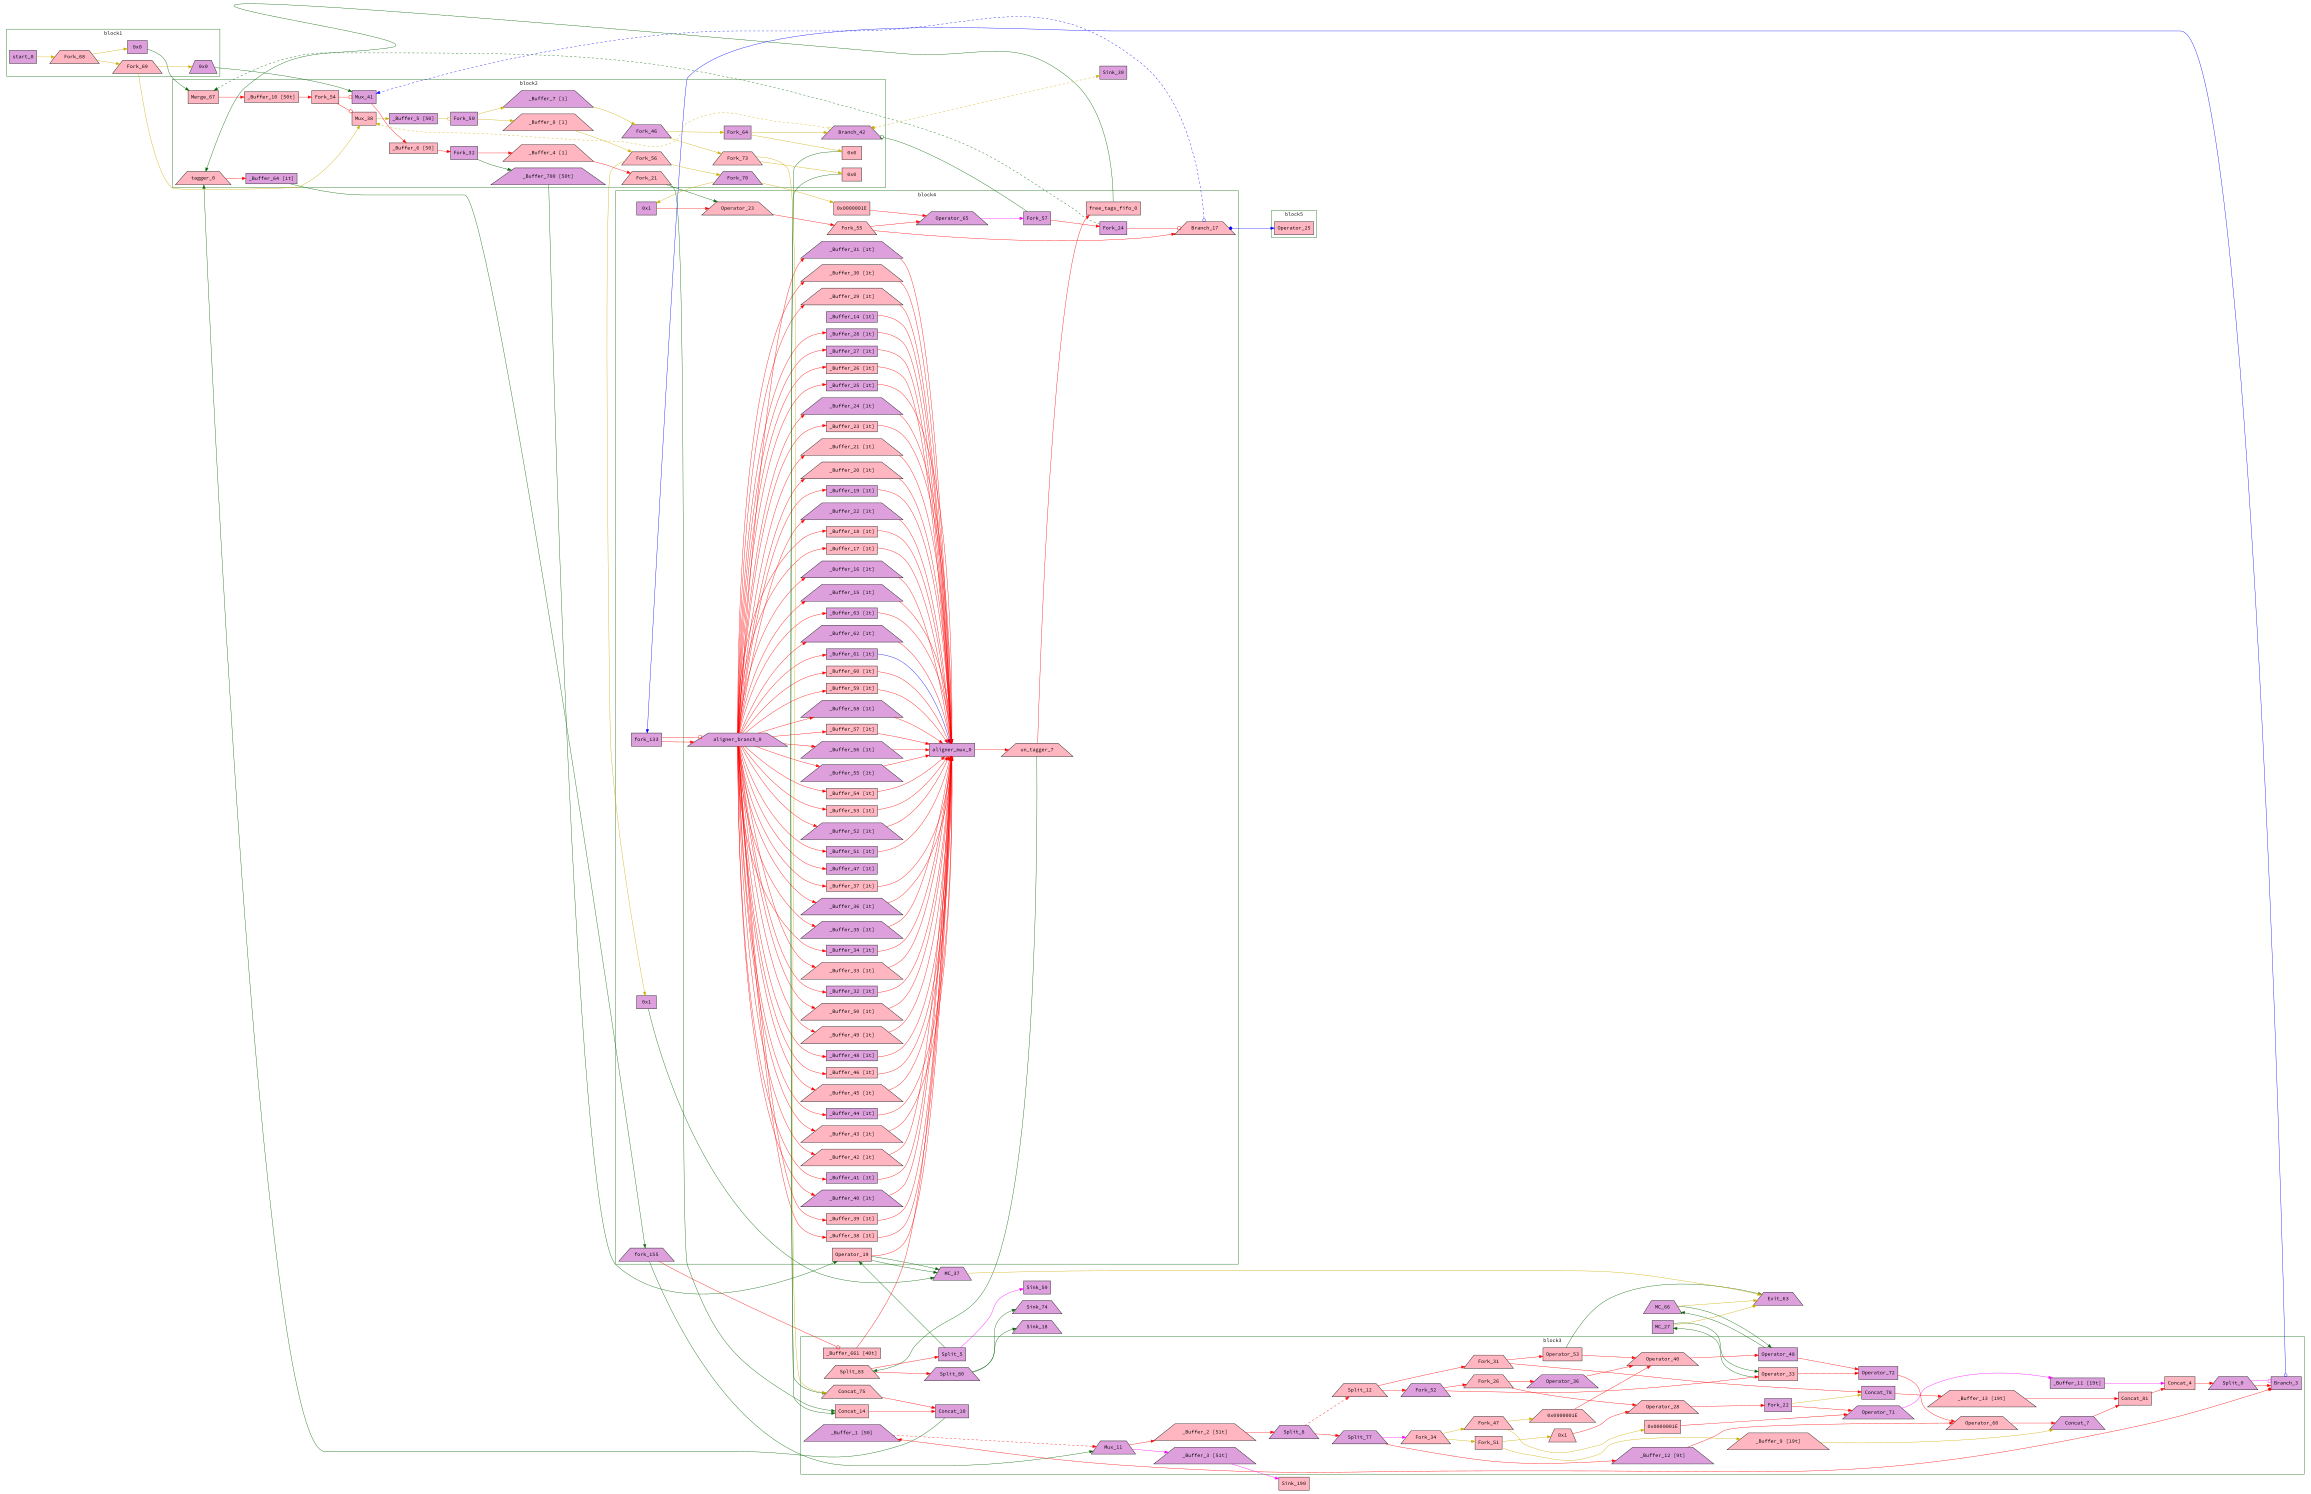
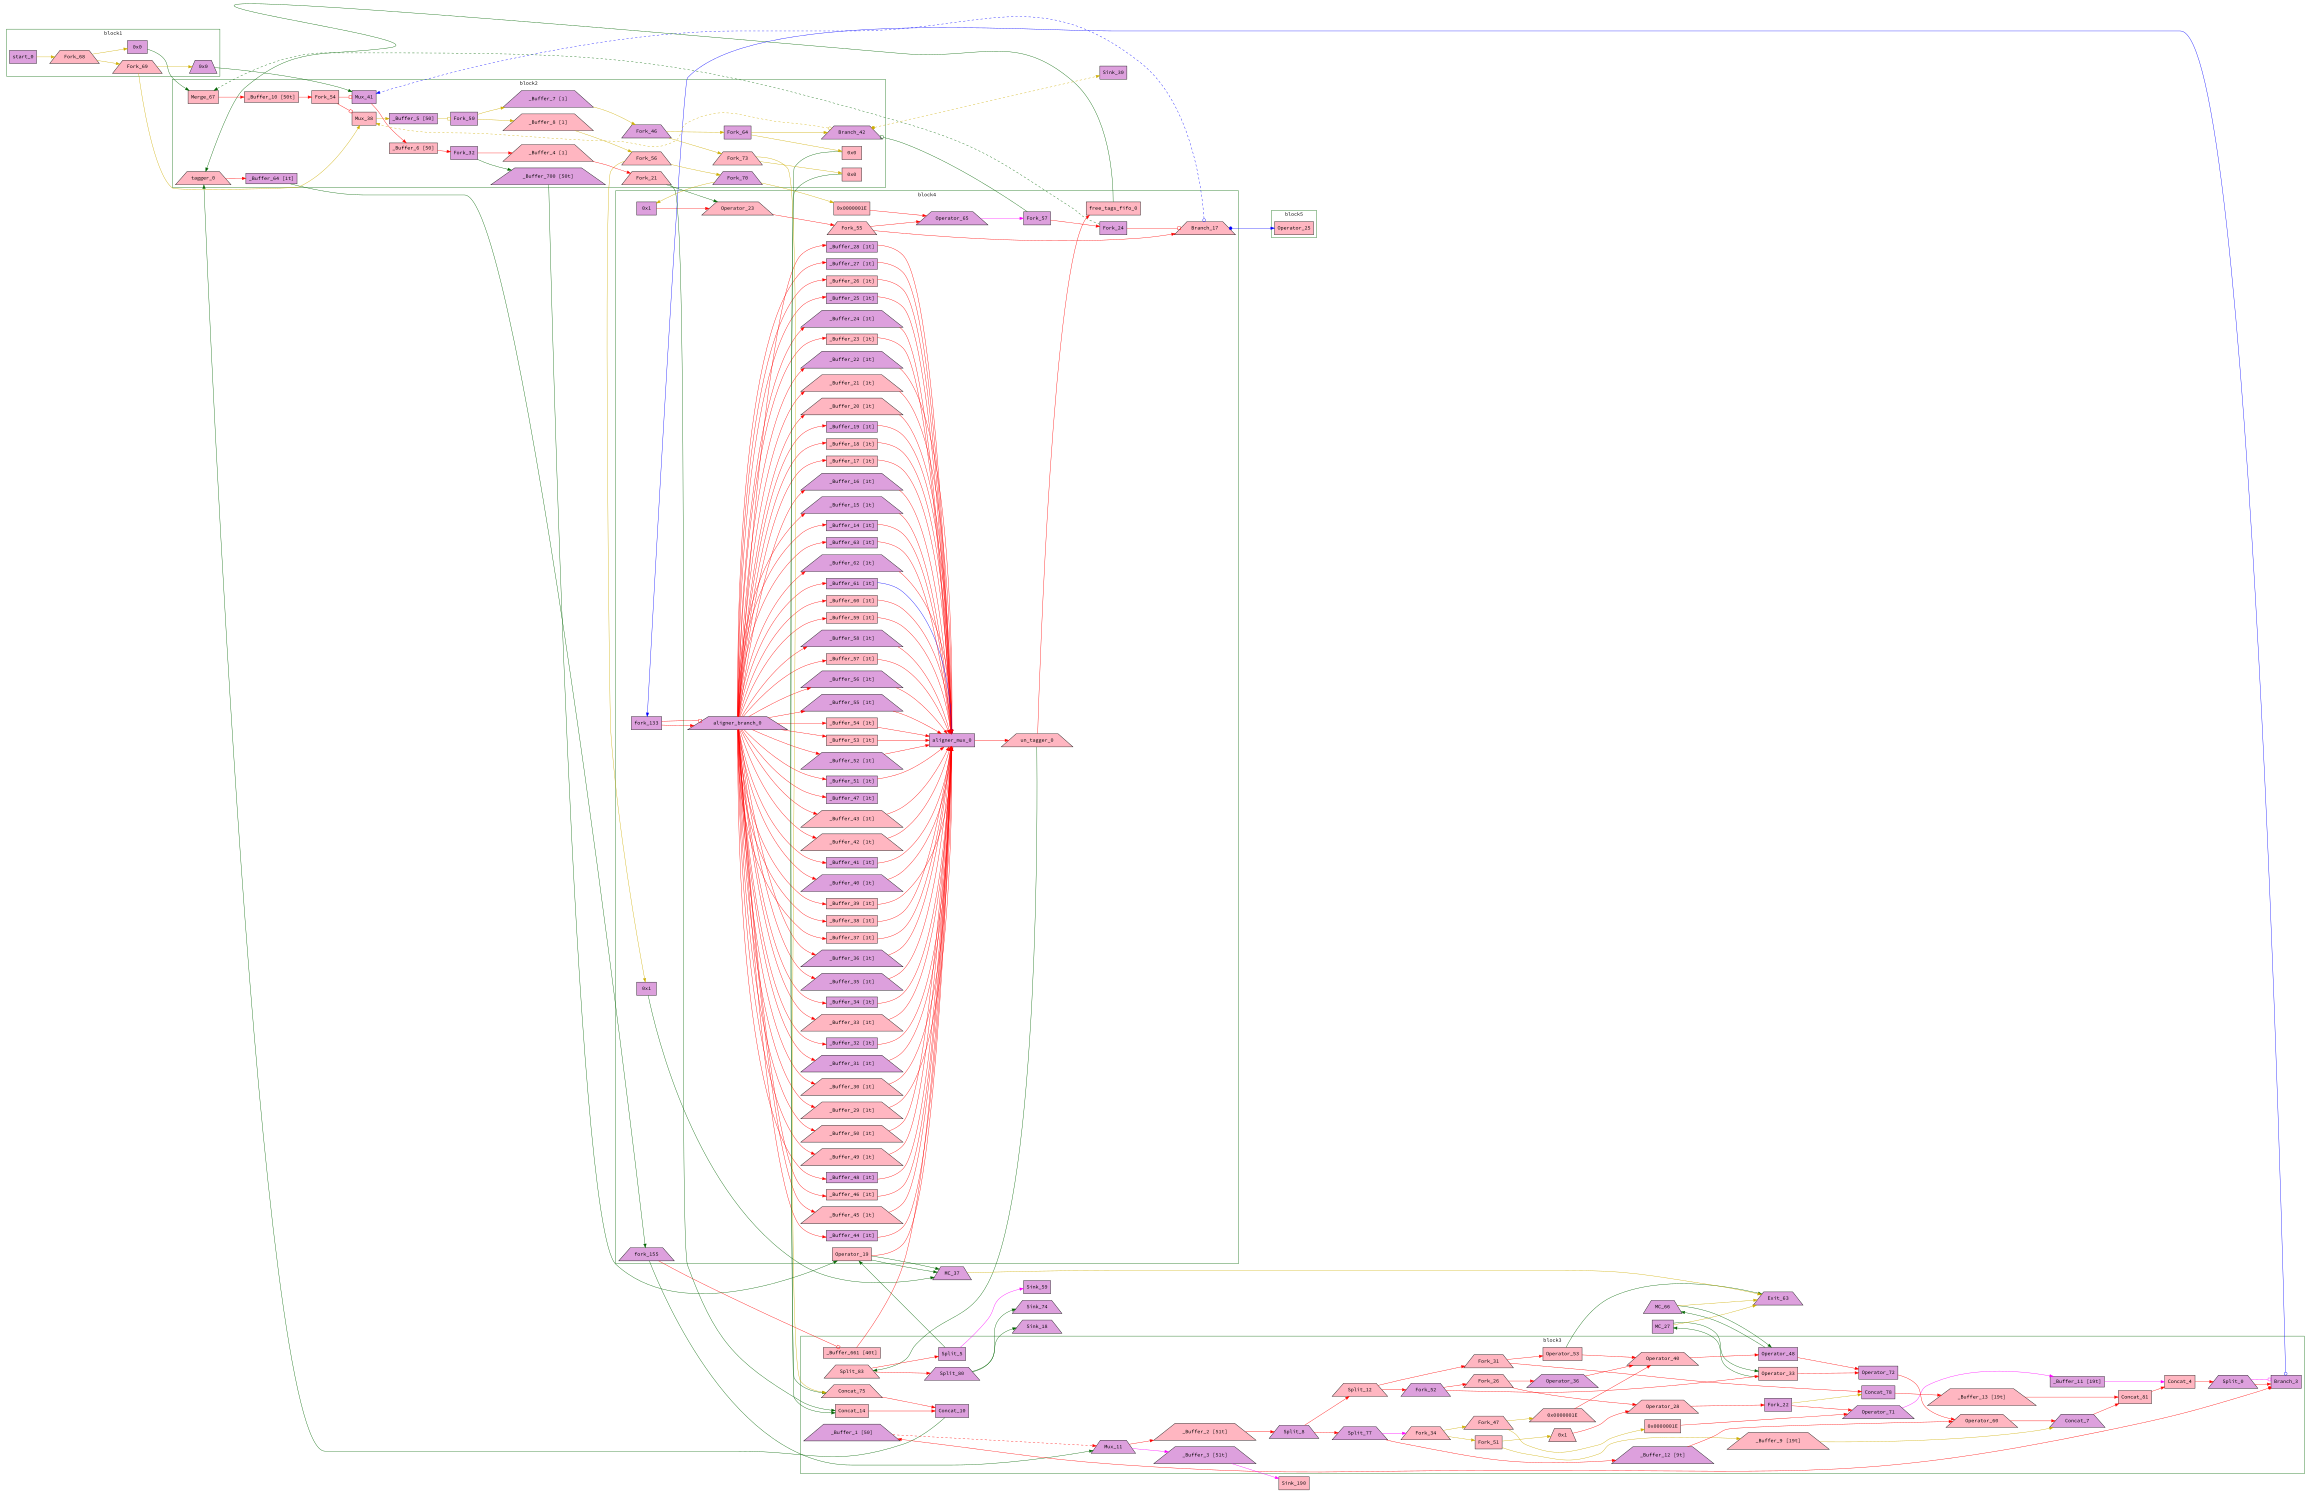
none -> (768, 577)
(1037, 750) -> (1037, 740)
(1325, 1412) -> (1325, 1412)
